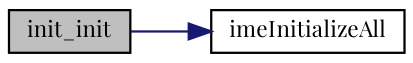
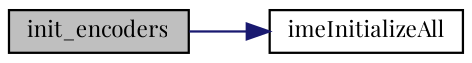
(70, 31) -> (99, 31)
